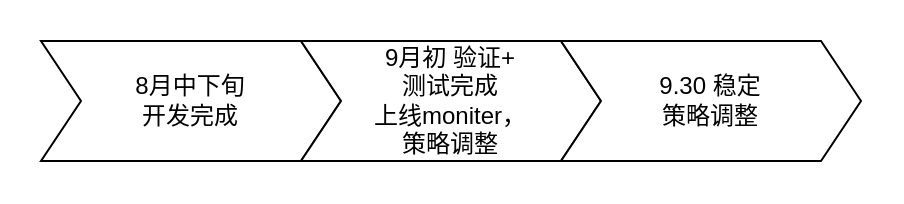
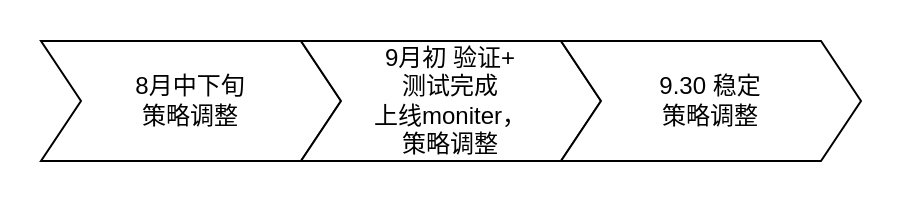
(191, 101) -> (191, 101)
